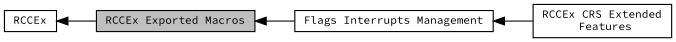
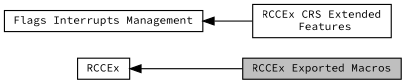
(280, 21) -> none
